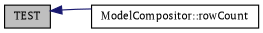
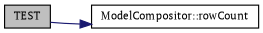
(77, 9) -> (65, 23)
